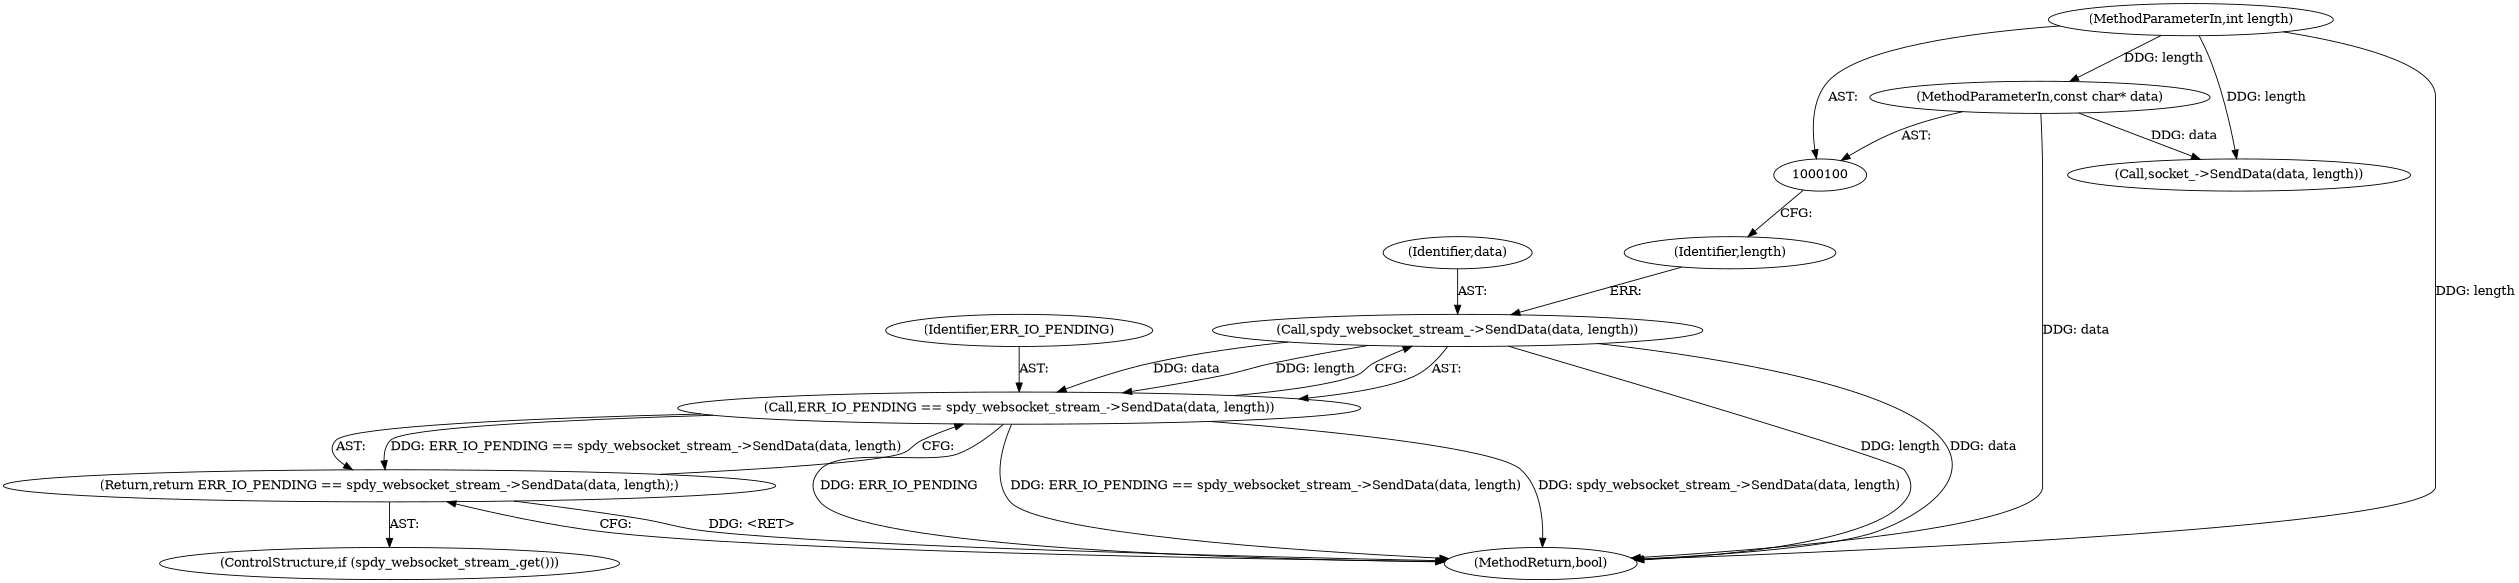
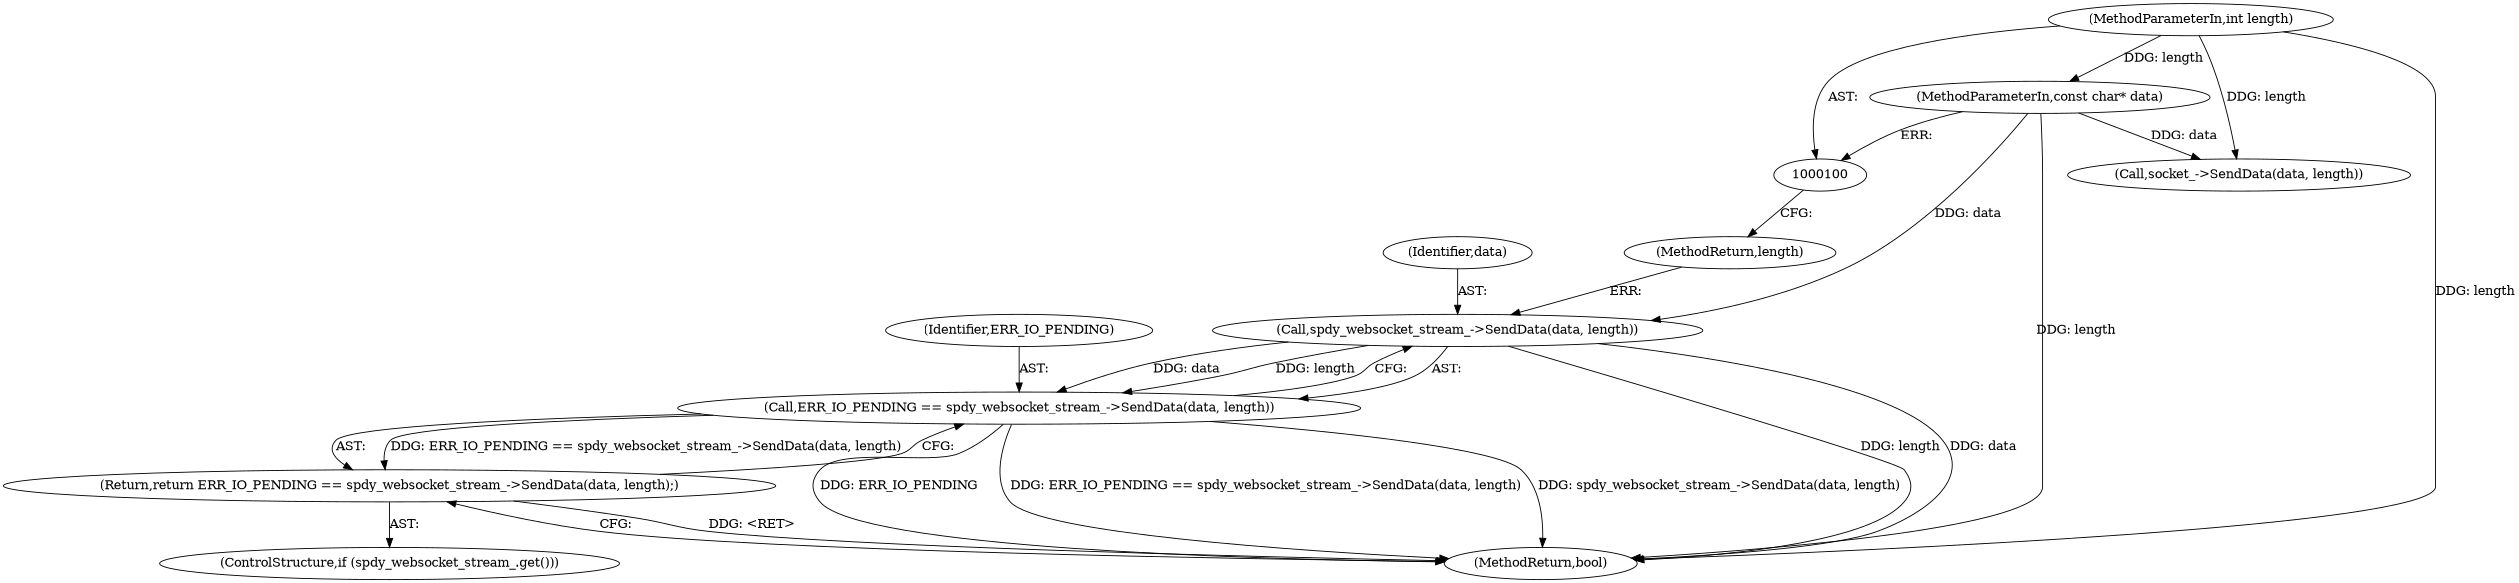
(1918, 136) -> (1918, 136)
(1730, 253) -> (1730, 253)
none -> (1867, 257)
(2076, 330) -> (2076, 330)
